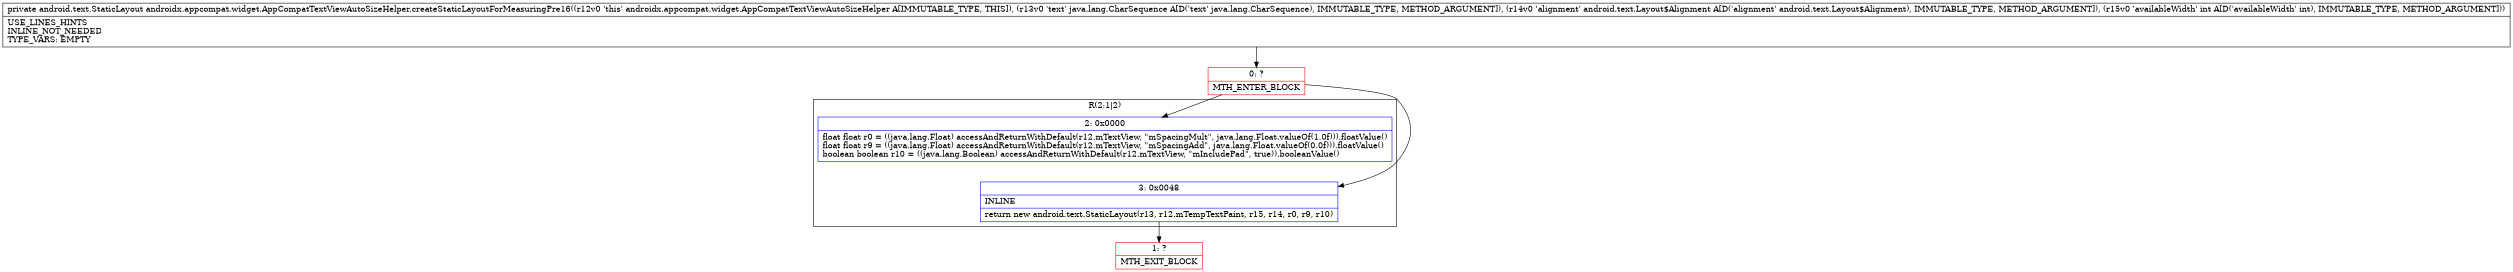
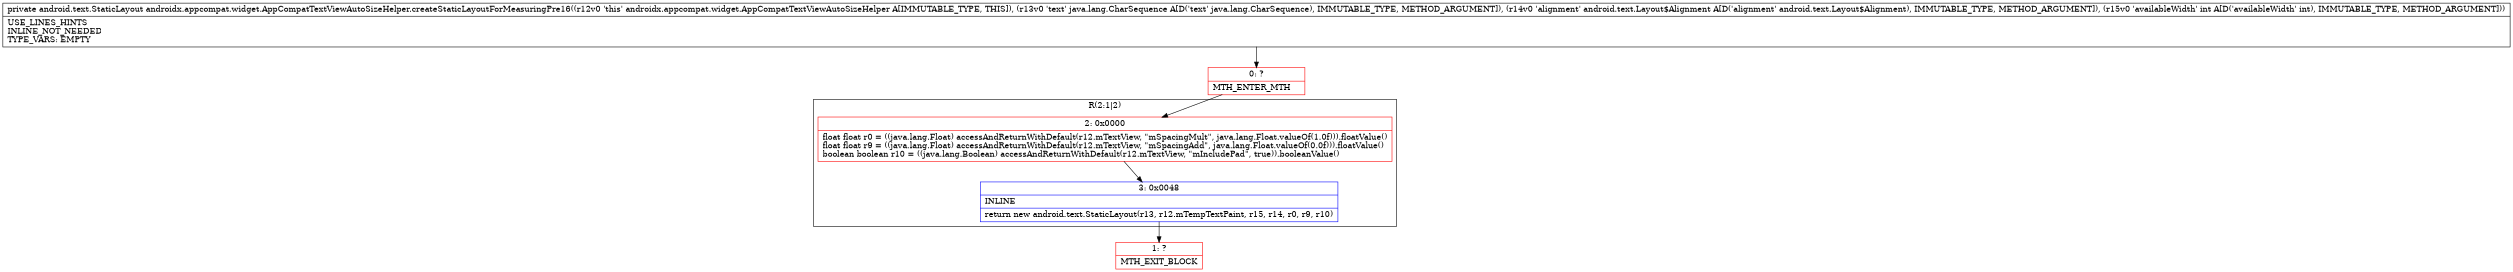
(1256, 88) -> (1252, 88)
(1407, 114) -> (1131, 170)
(1105, 139) -> (1105, 139)
